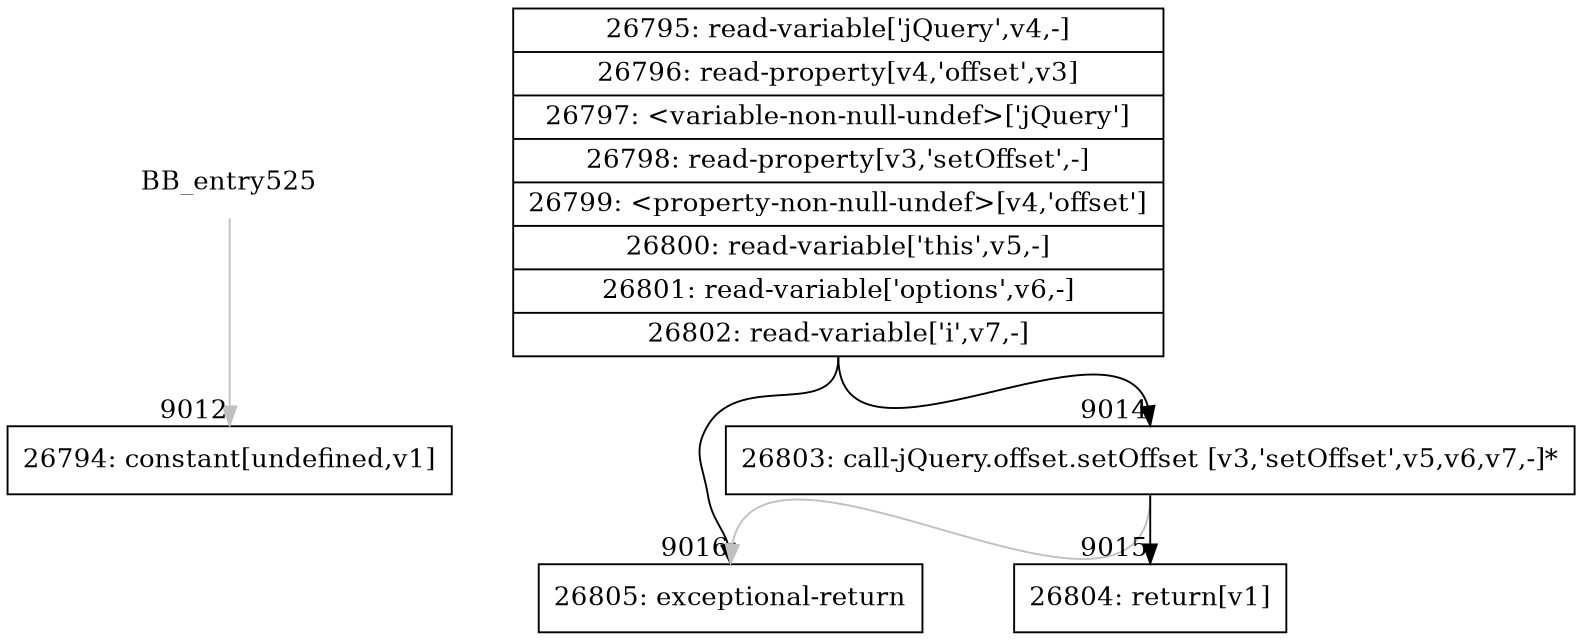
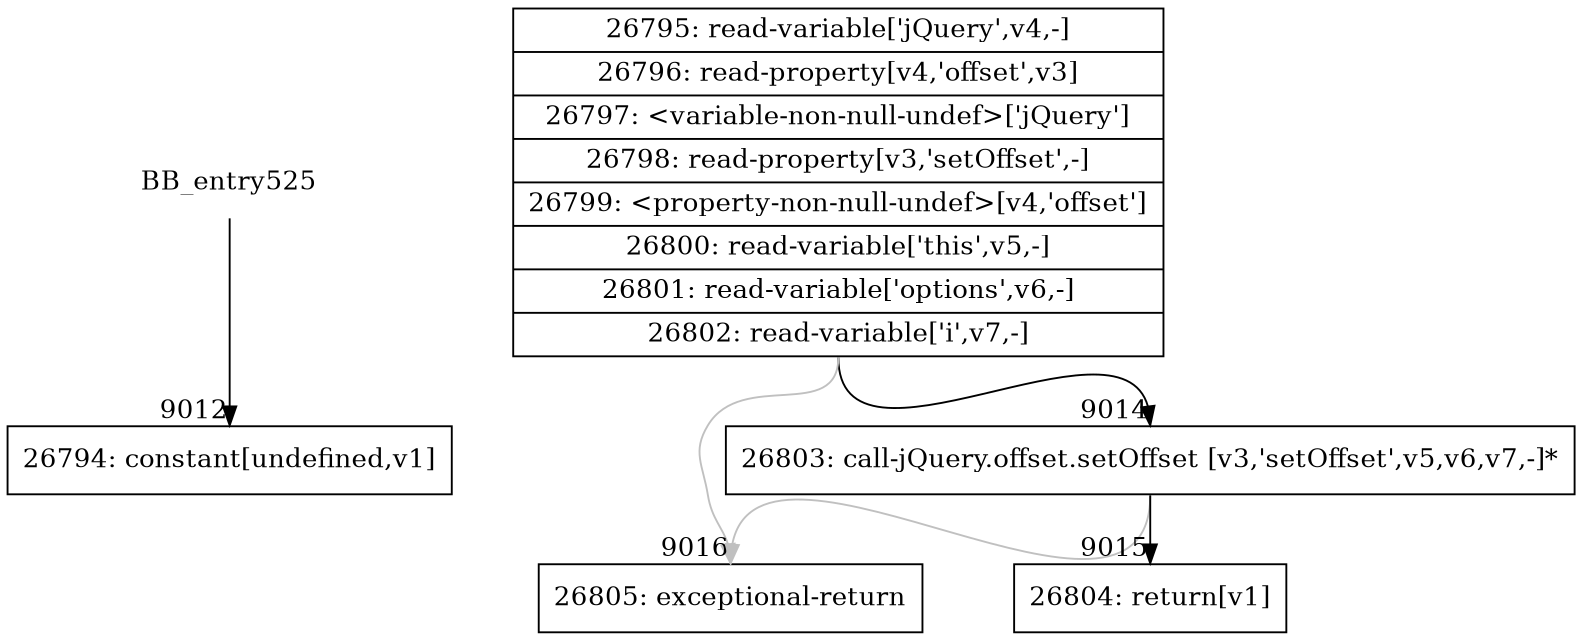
(230, 312) -> (230, 312)
(720, 413) -> (720, 413)
